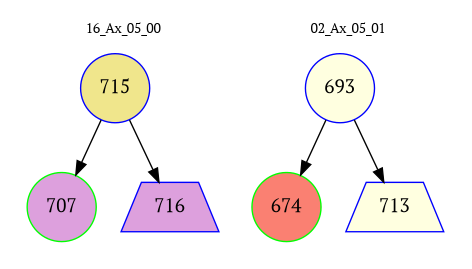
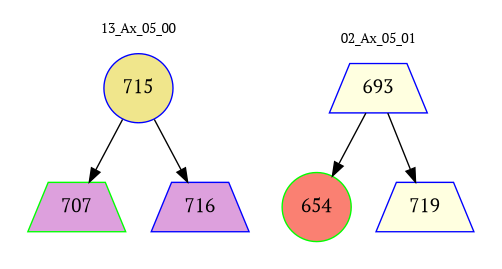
(123, 29) -> (138, 29)
(340, 88) -> (378, 88)
(62, 207) -> (77, 207)
(287, 207) -> (317, 207)
(395, 207) -> (425, 207)
